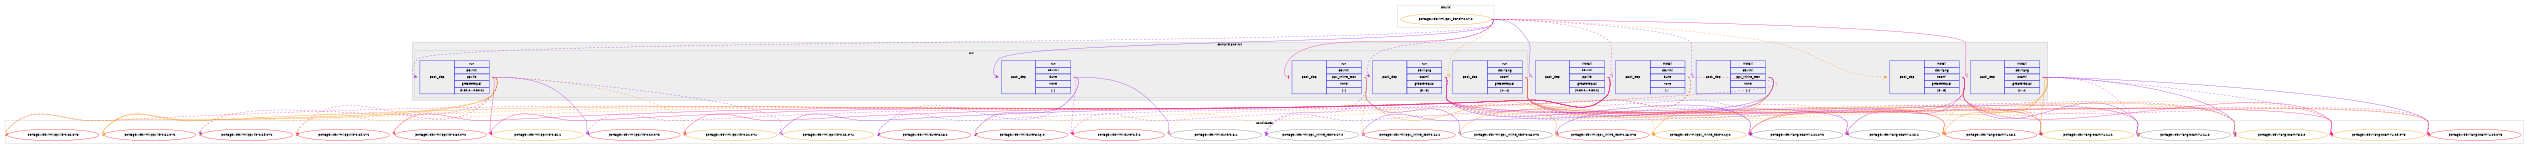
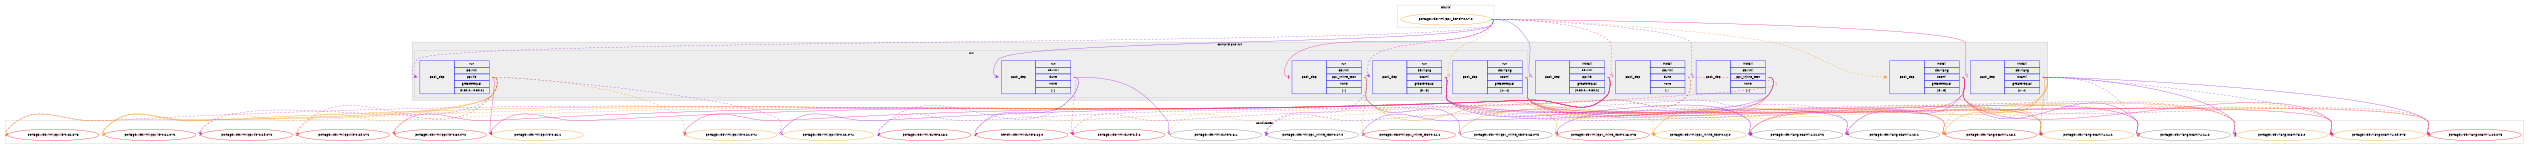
(635, 135) -> none
(1022, 135) -> (1022, 135)
(1410, 135) -> (1410, 135)
